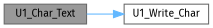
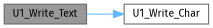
(45, 14) -> (45, 14)
